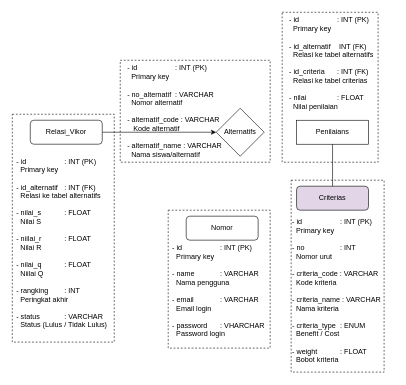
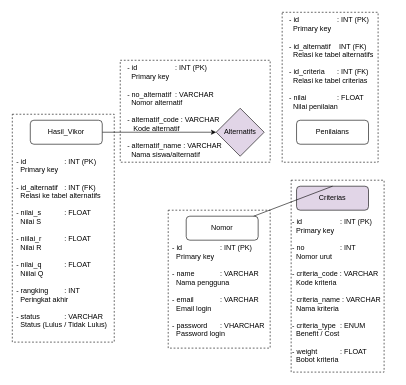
(66, 132) -> (66, 132)
(240, 132) -> (240, 132)
(333, 132) -> (333, 132)
(333, 165) -> (293, 201)
